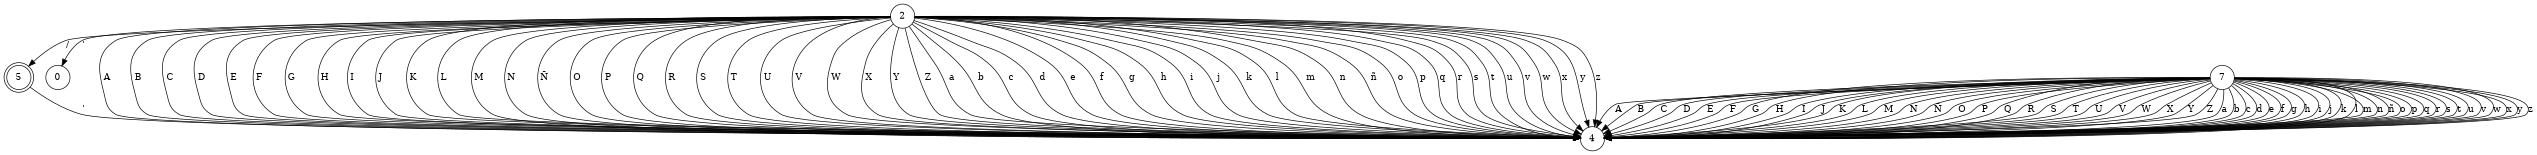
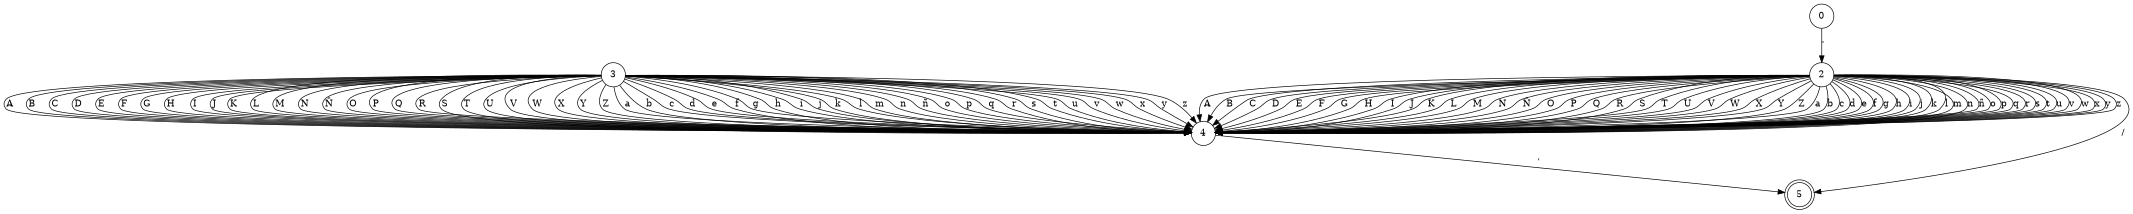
(473, 21) -> (1822, 42)
(2222, 77) -> (613, 75)
(798, 133) -> (1497, 164)
